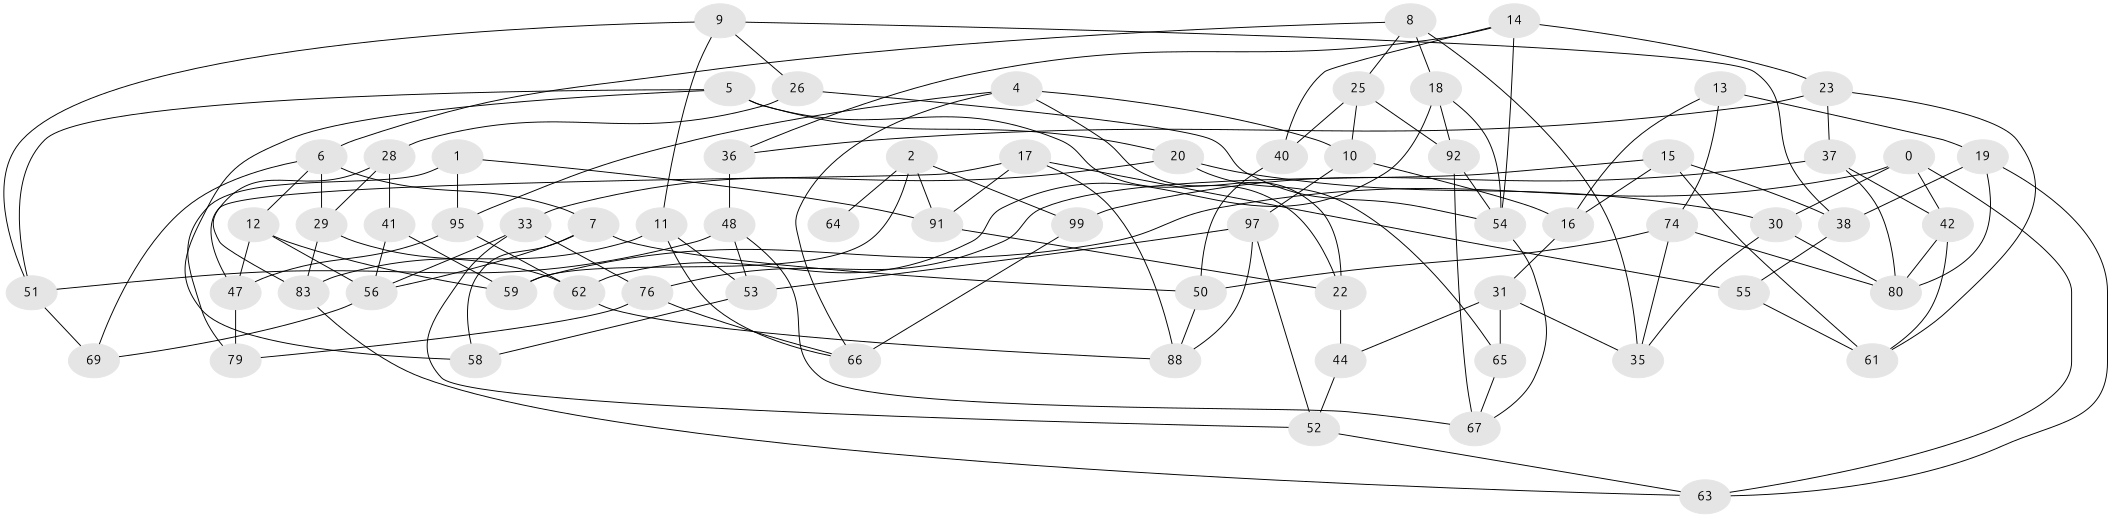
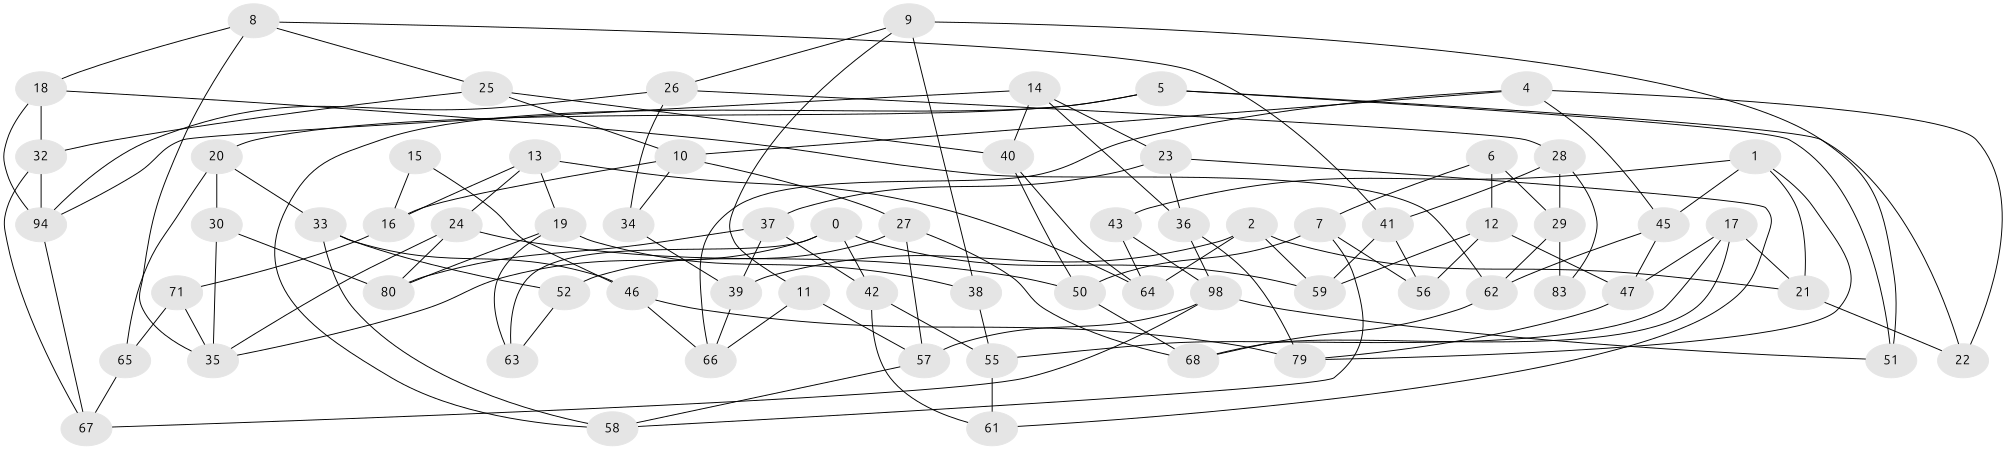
(859, 54) -> (824, 39)
(1454, 157) -> (41, 157)
(1748, 184) -> none
(1843, 191) -> (523, 273)
none -> (895, 198)
(458, 225) -> (1664, 225)
none -> (629, 225)
(730, 225) -> (1216, 293)
(937, 225) -> (1803, 293)
(1077, 225) -> (736, 293)
none -> (1116, 225)
(1253, 225) -> (904, 225)
(1500, 225) -> (41, 225)
(1672, 225) -> (457, 225)
none -> (1071, 231)
(531, 258) -> none
(1922, 259) -> (944, 333)
(1765, 263) -> none
(435, 265) -> (429, 367)
none -> (1256, 283)
(647, 293) -> (632, 293)
(751, 293) -> (924, 361)
(1500, 293) -> (177, 293)
(94, 361) -> none
(1175, 361) -> (1193, 361)
(1341, 361) -> none
(984, 461) -> none
